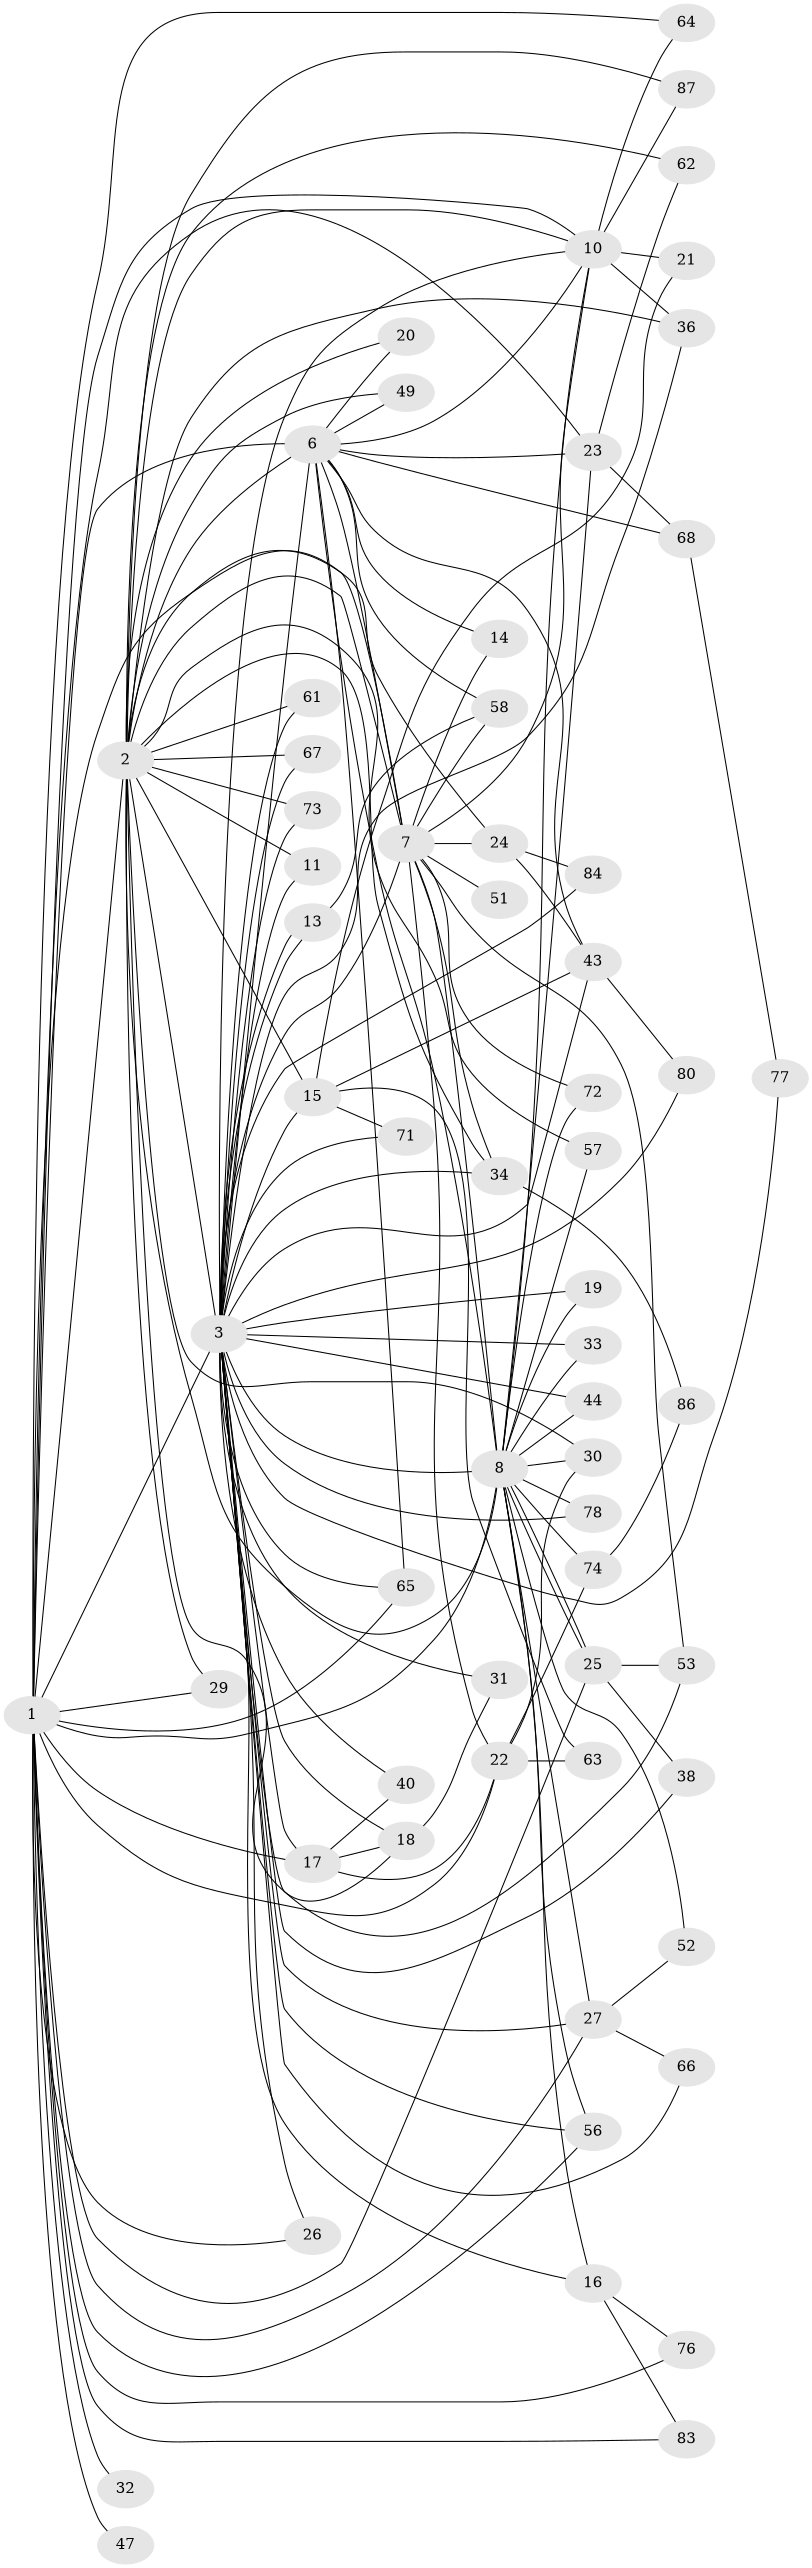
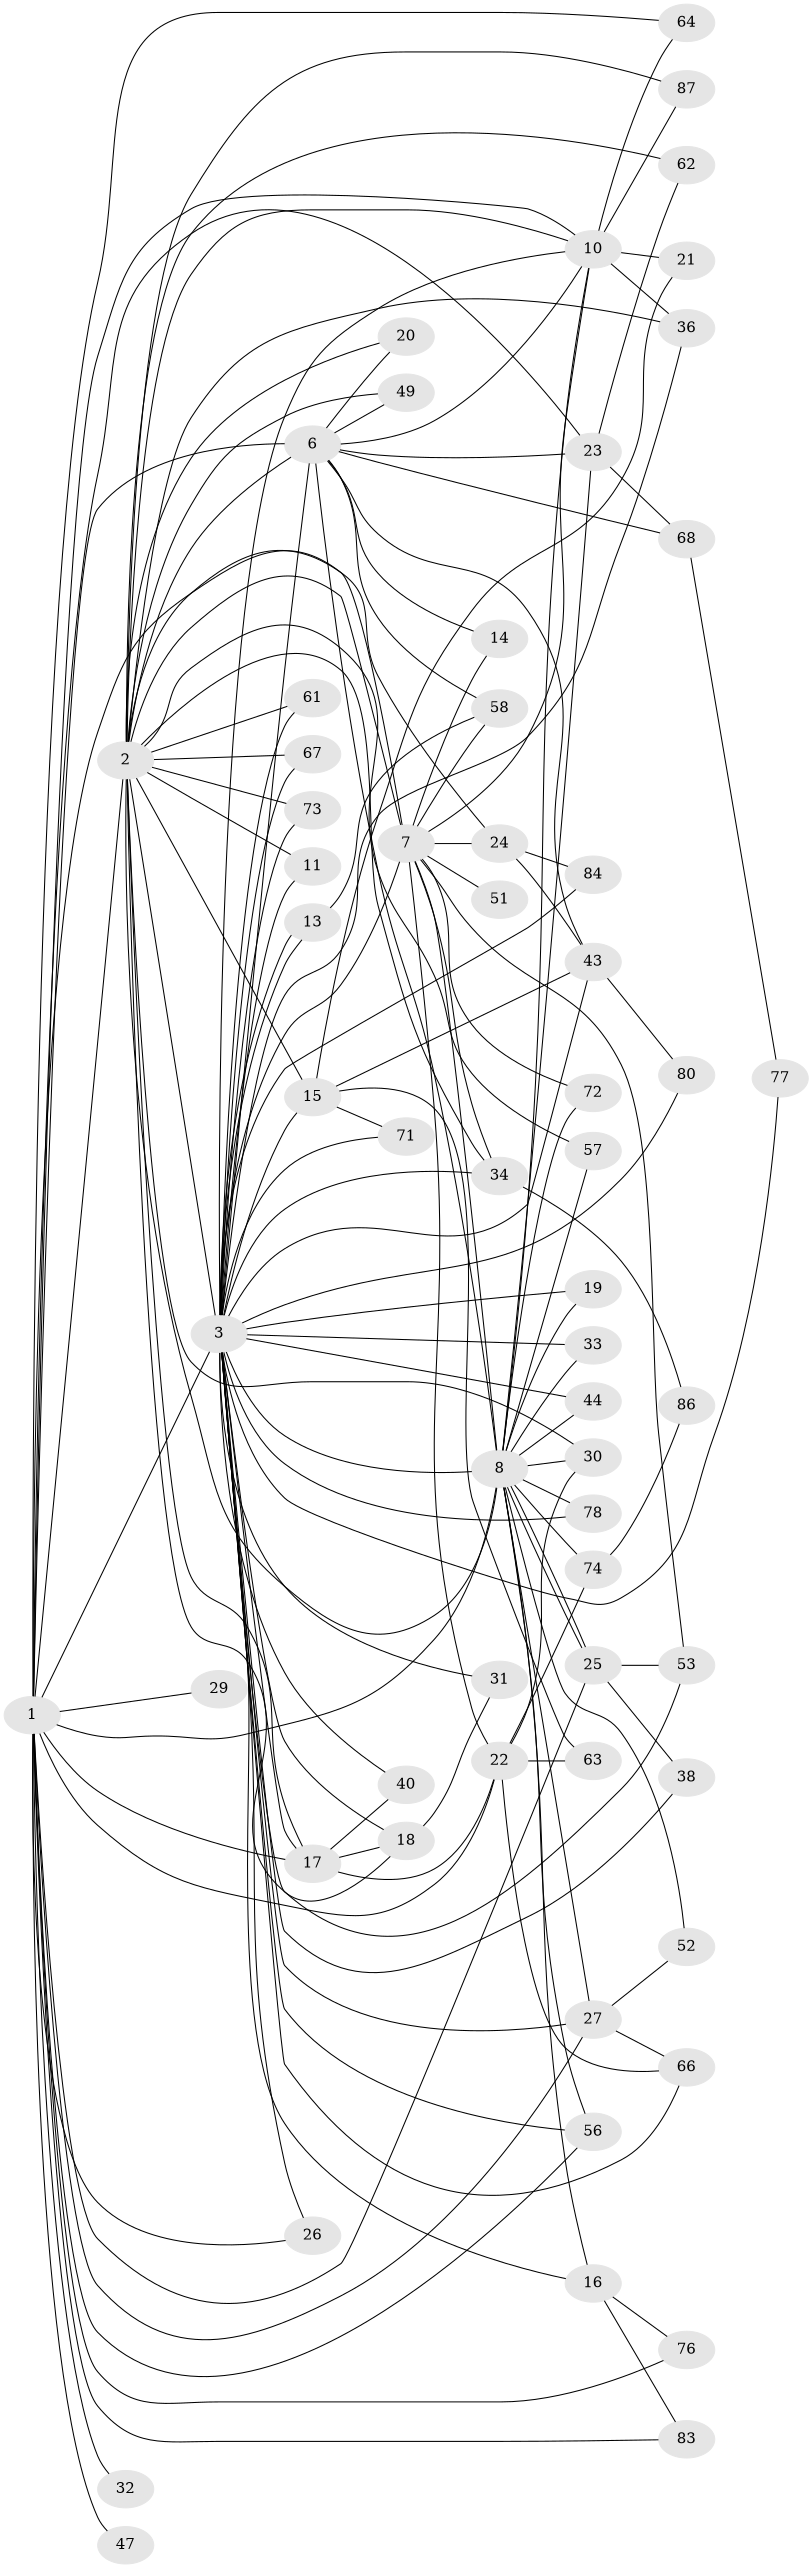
(351, 560) -> none
(136, 1231) -> (157, 1332)
(406, 1587) -> none
none -> (530, 1966)
